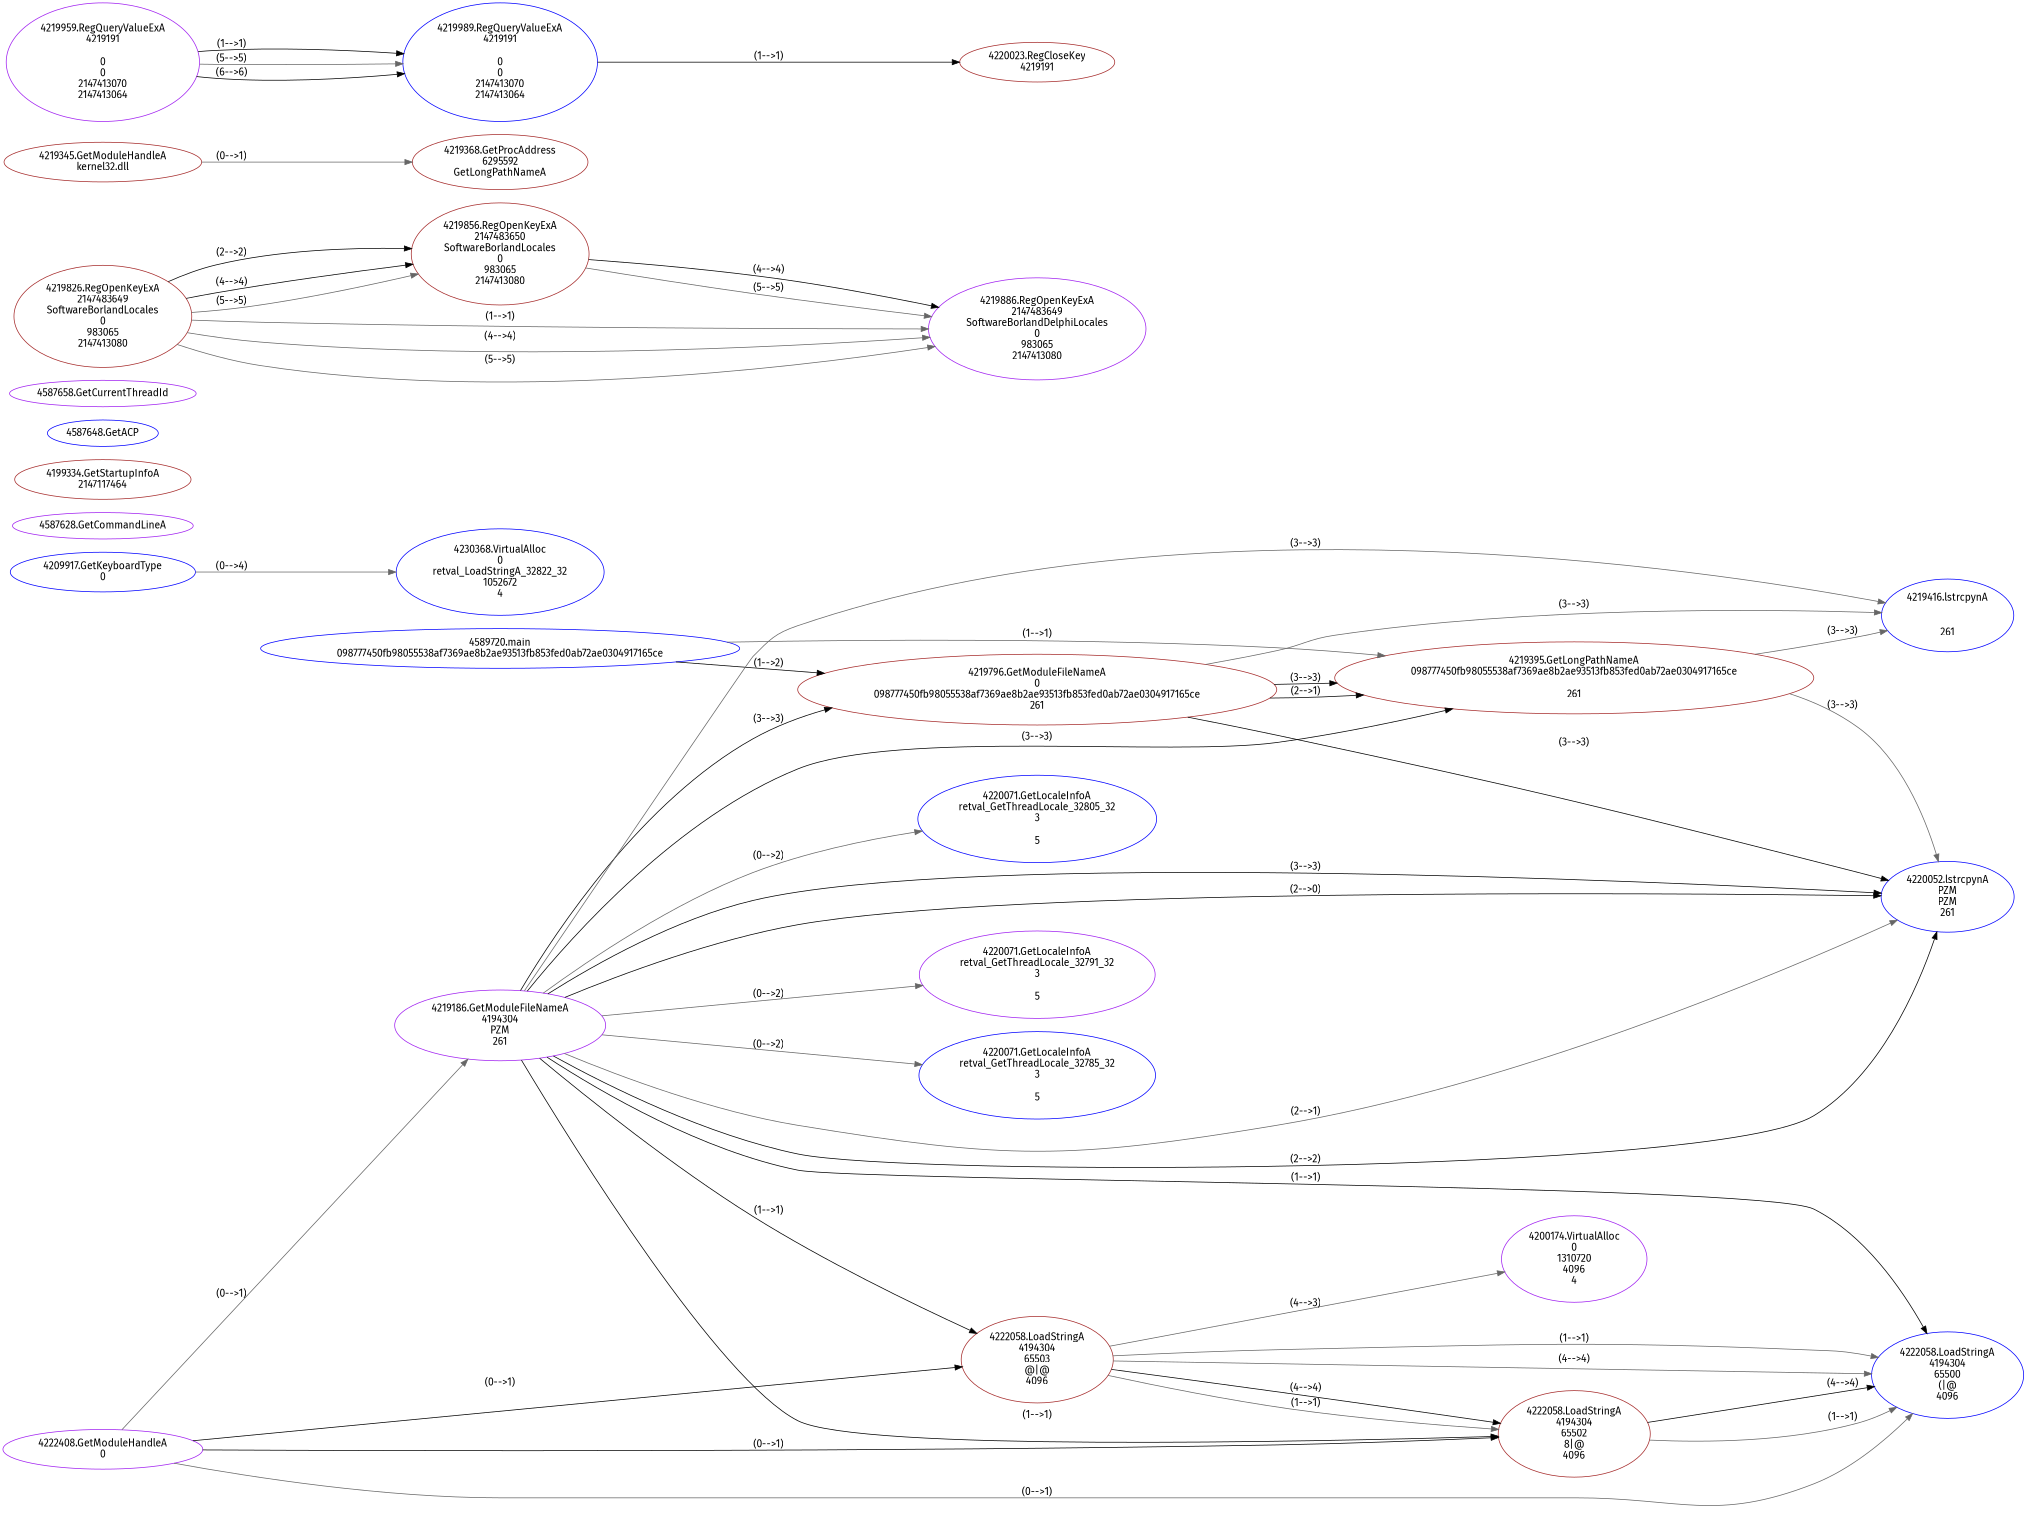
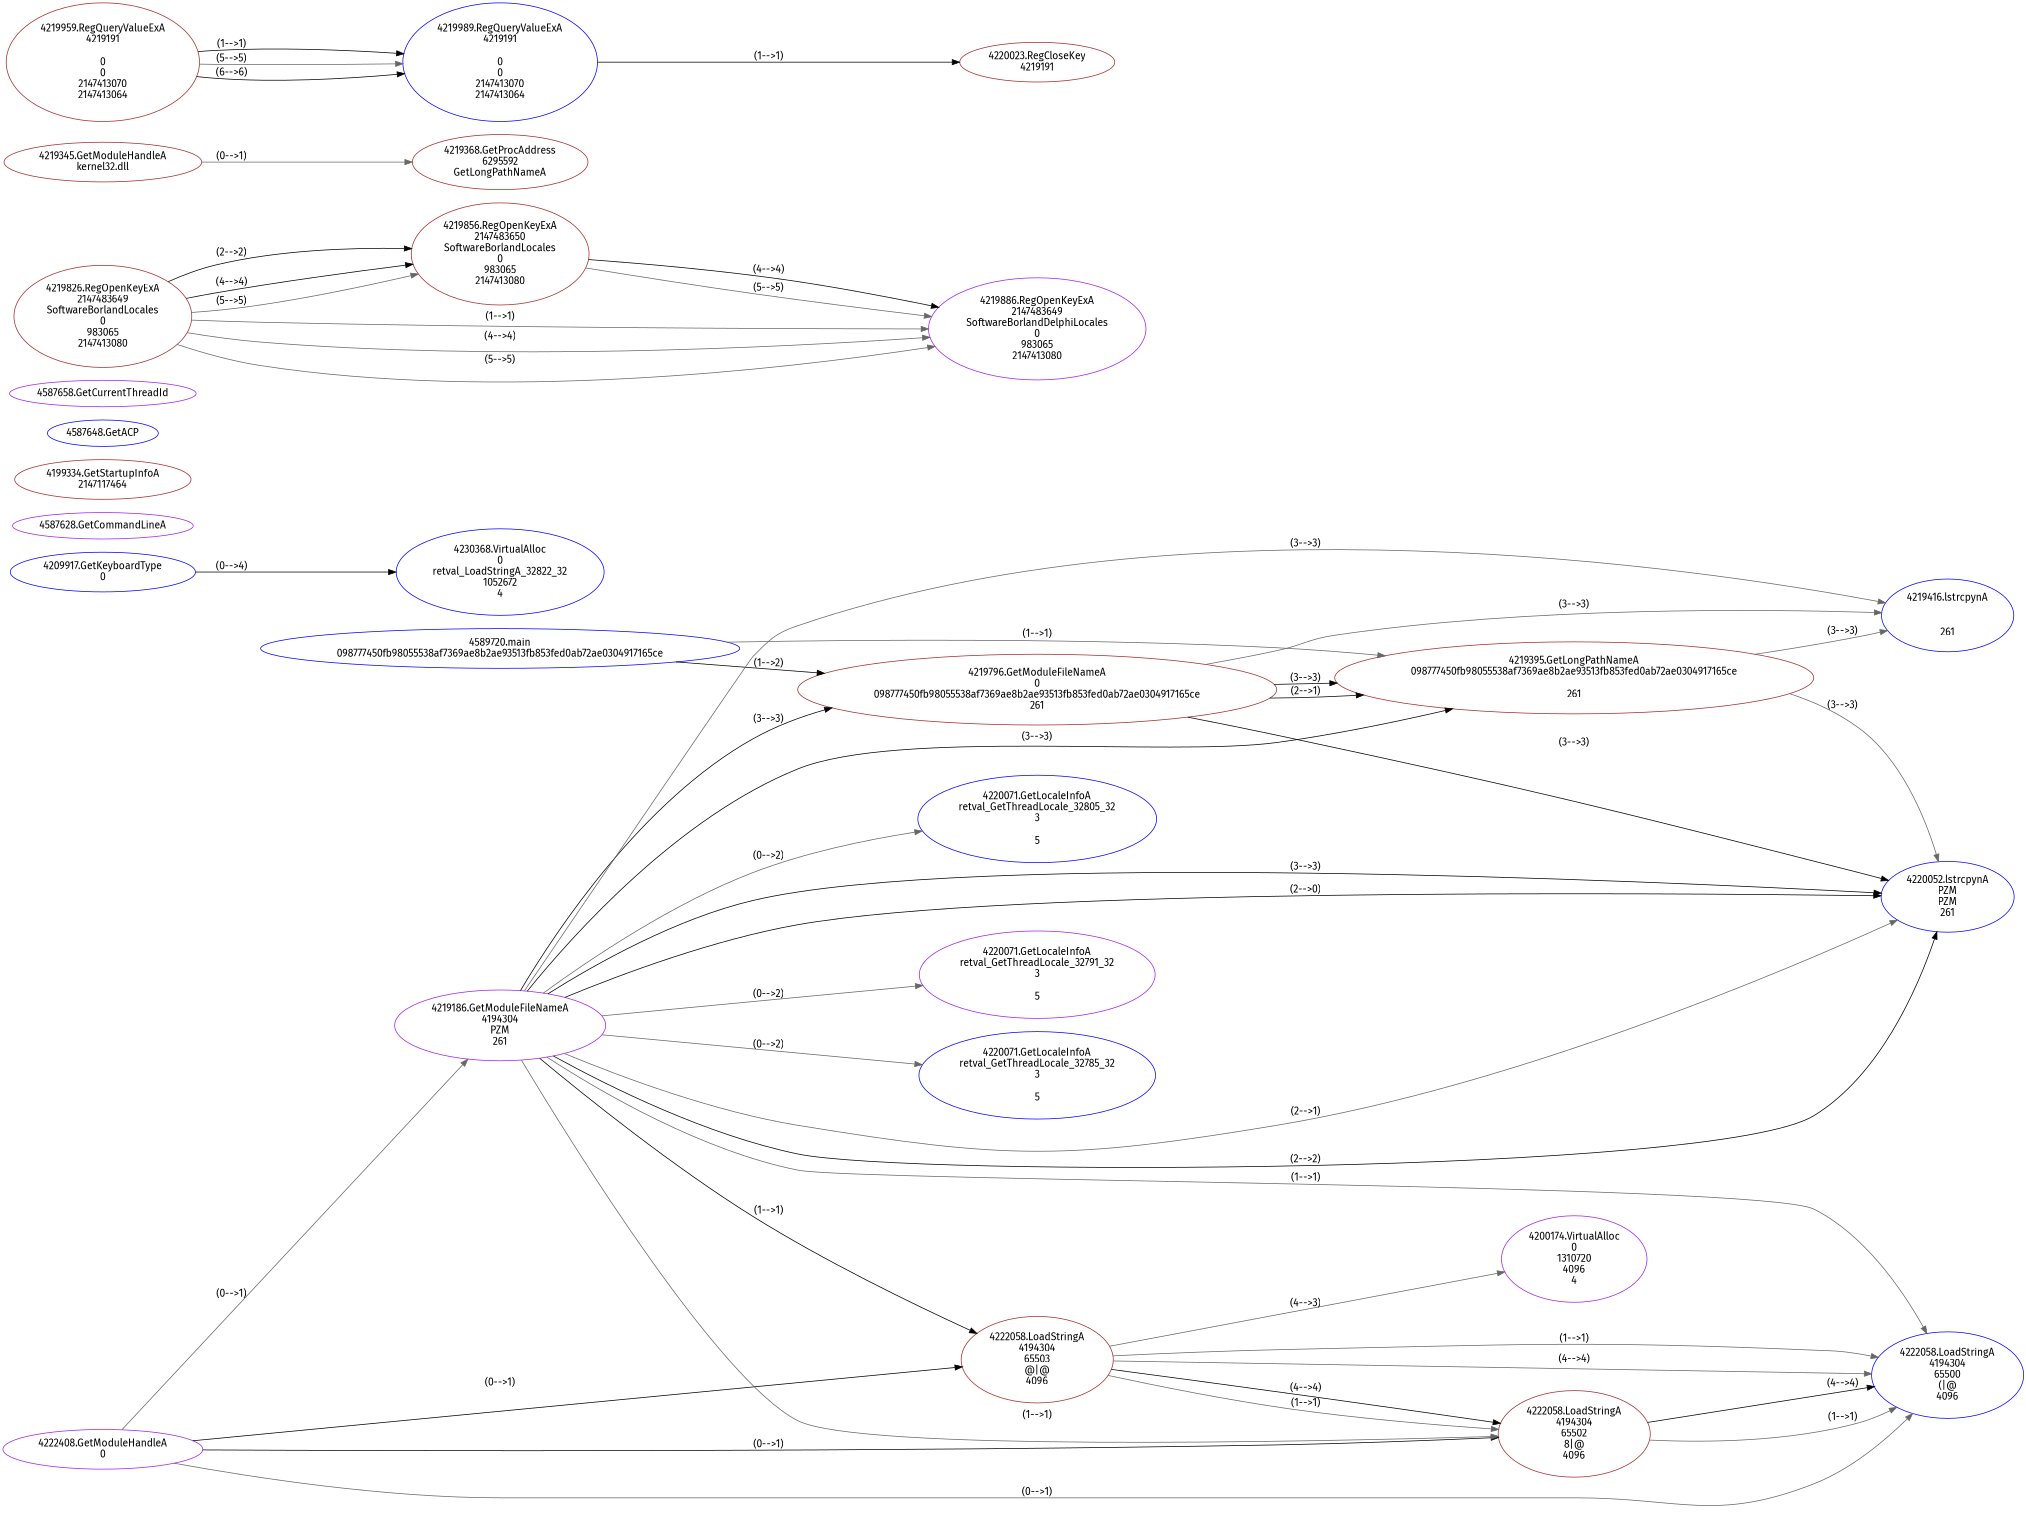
(103, 62) -> (103, 62)
(292, 572) -> (292, 572)
(1250, 1183) -> (1250, 1183)
(915, 1437) -> (915, 1437)
